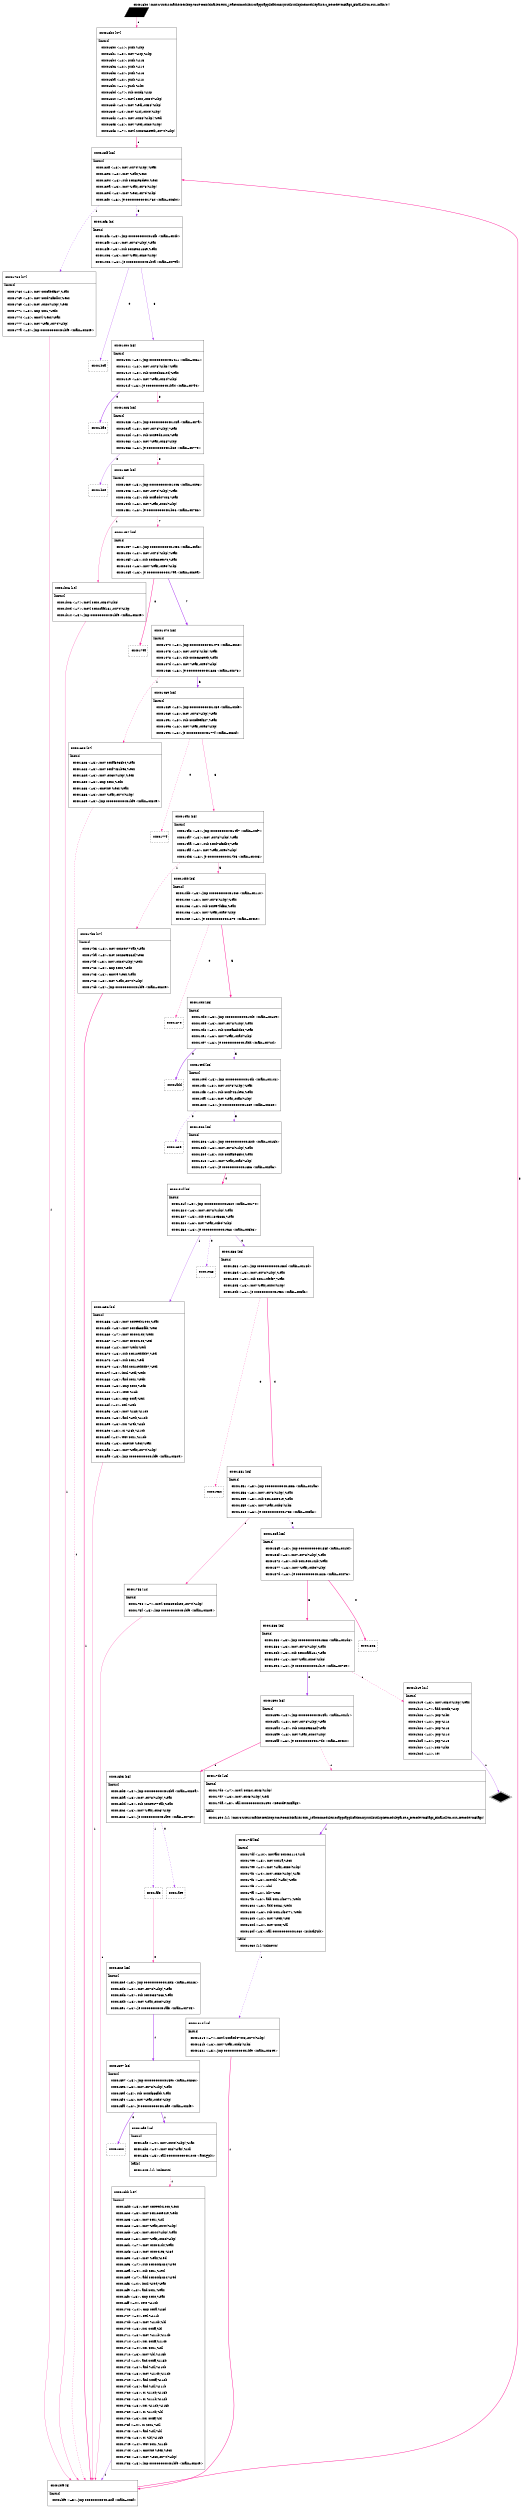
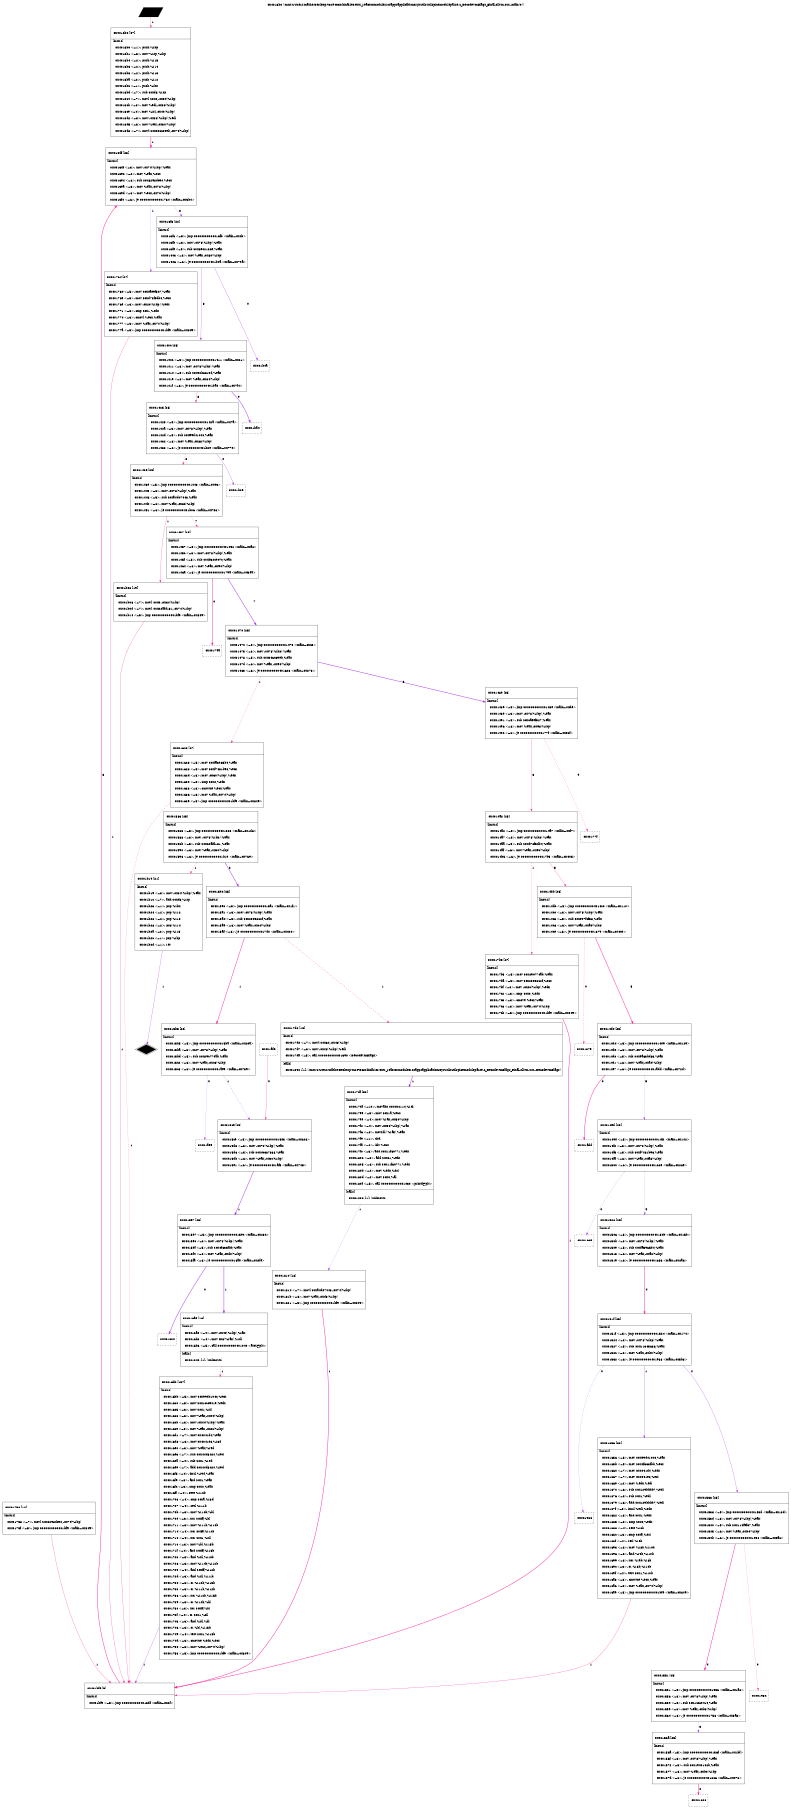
(184, 1062) -> (589, 1104)
(218, 1550) -> none
(307, 1599) -> none
(153, 1854) -> (236, 1097)
